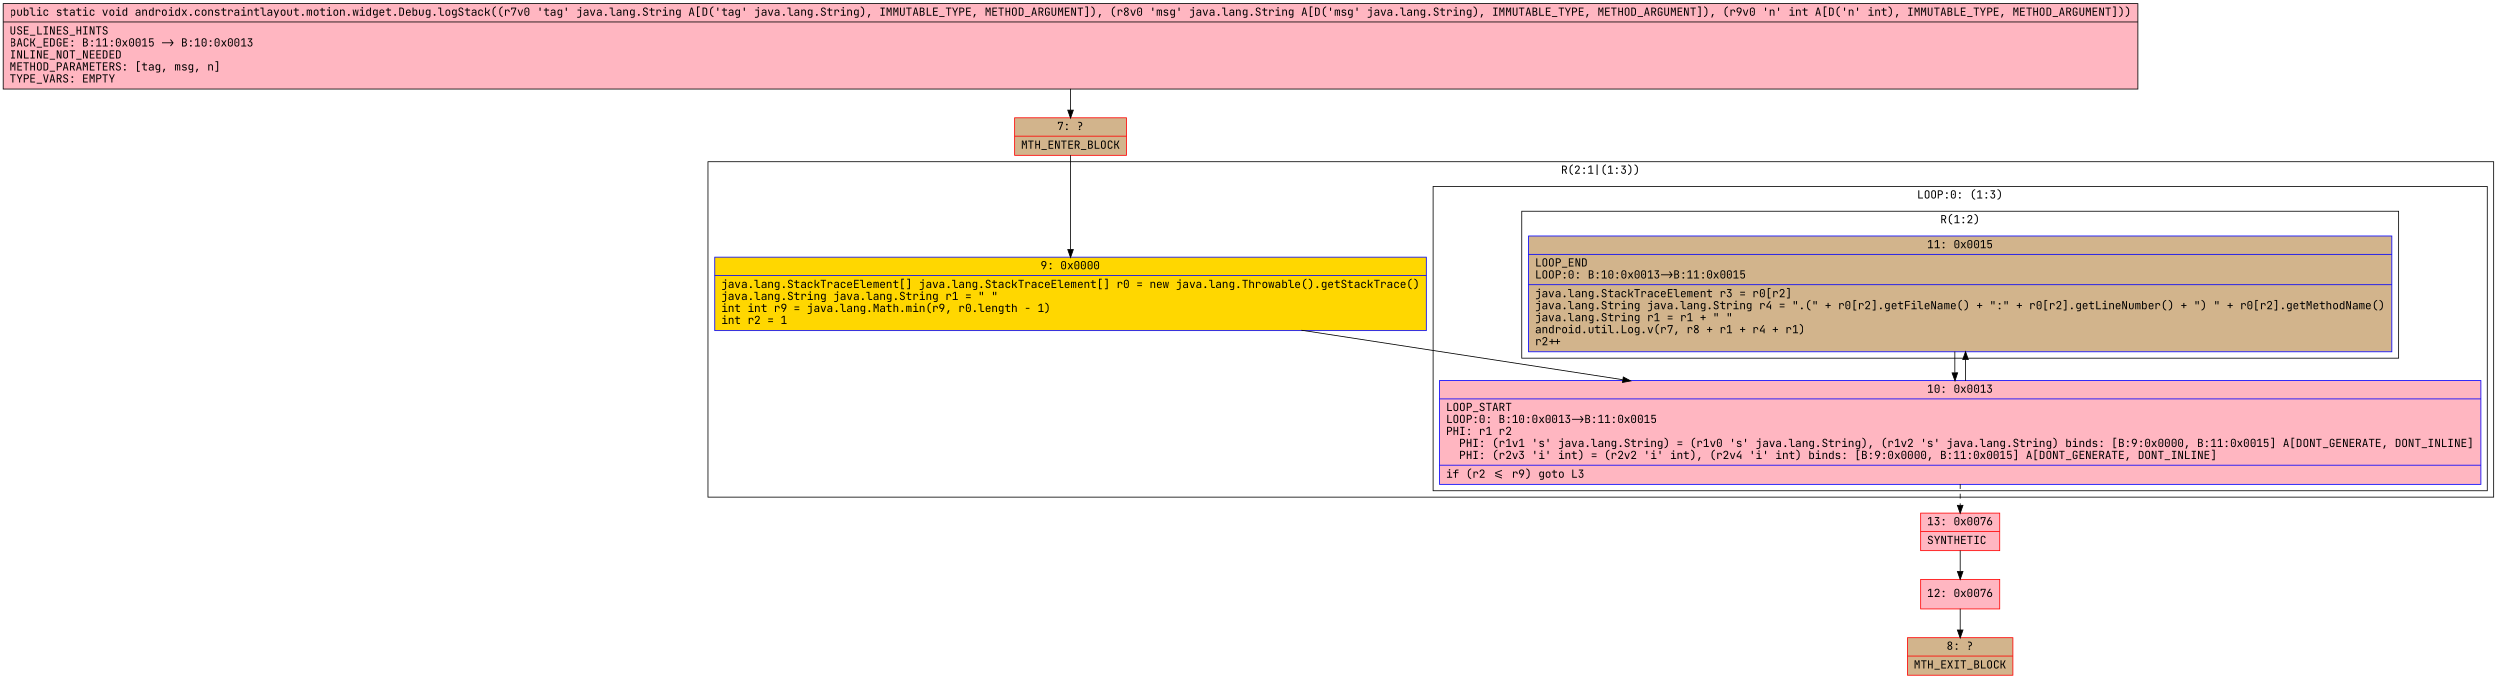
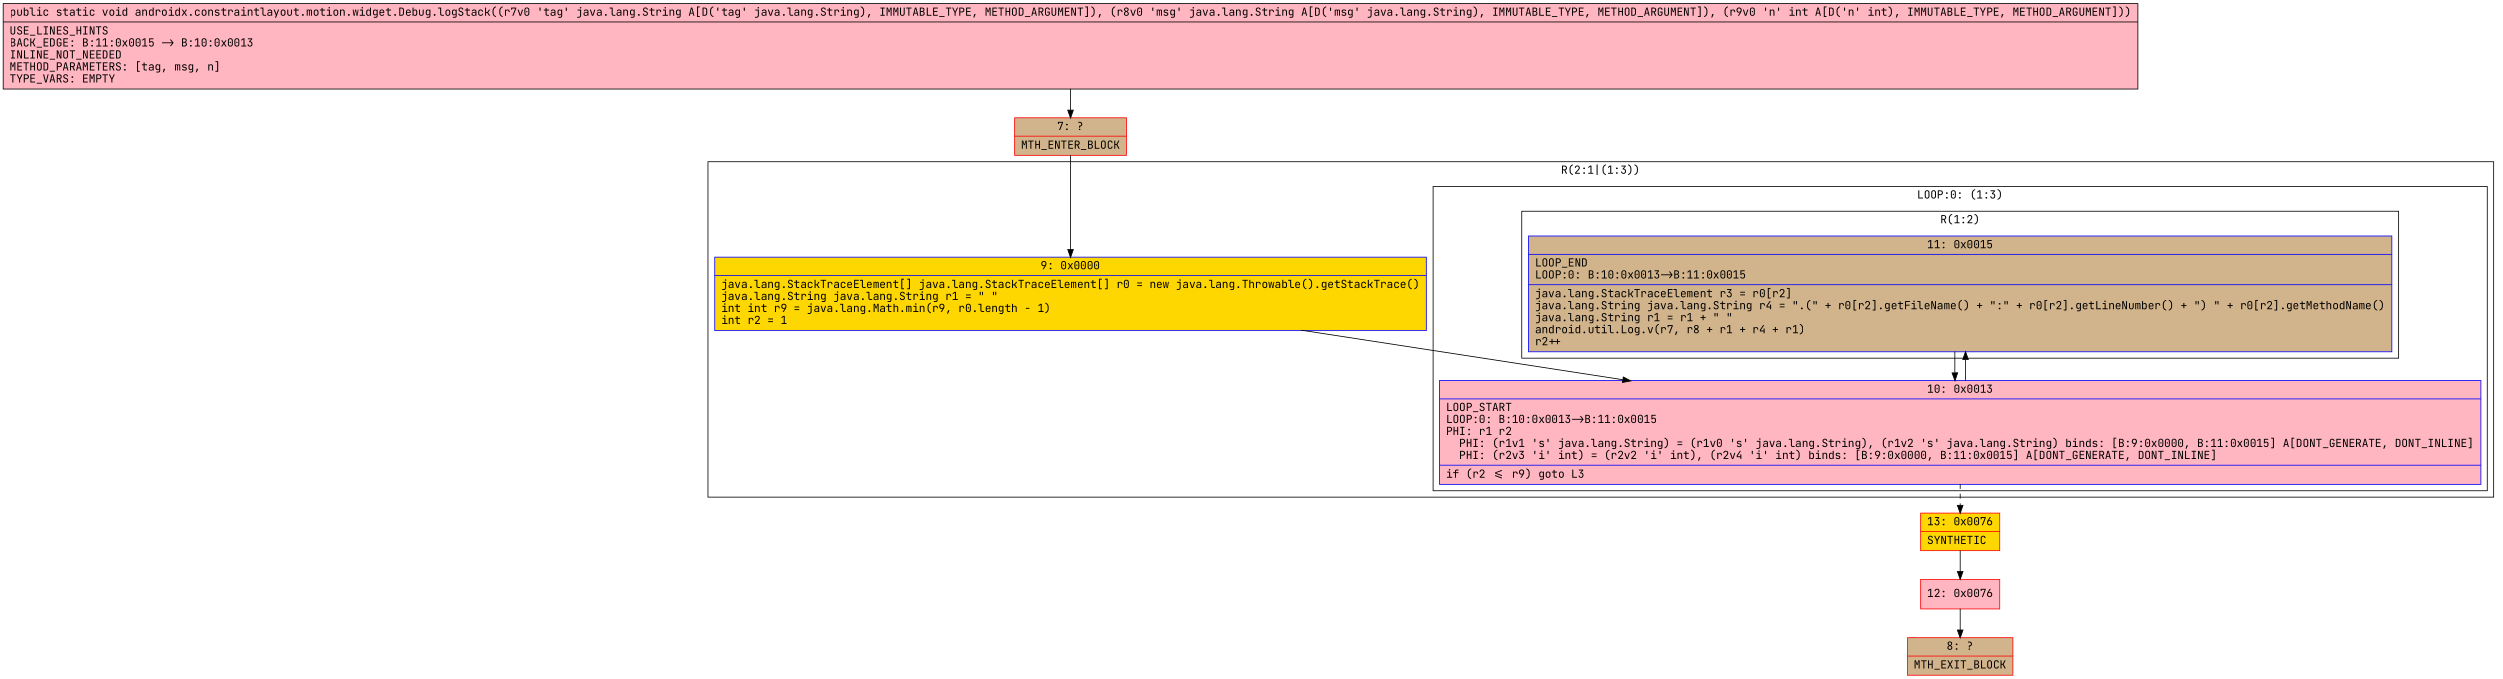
(1960, 532) -> (1960, 532)
